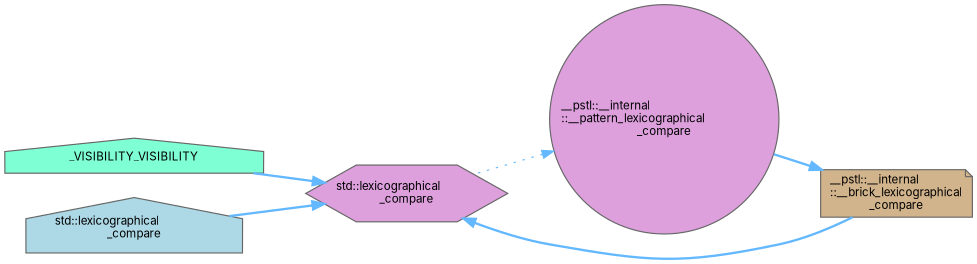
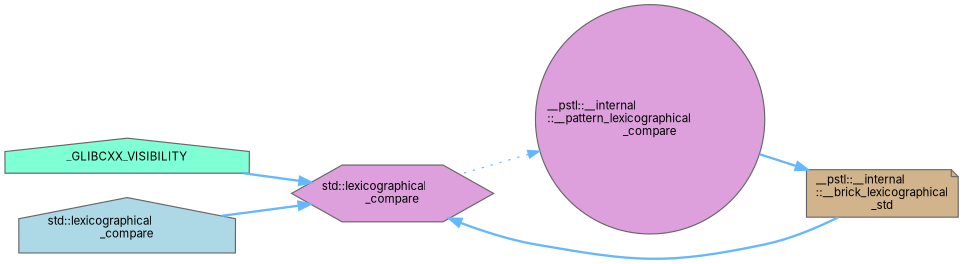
(134, 158) -> (127, 158)
(897, 193) -> (882, 193)
